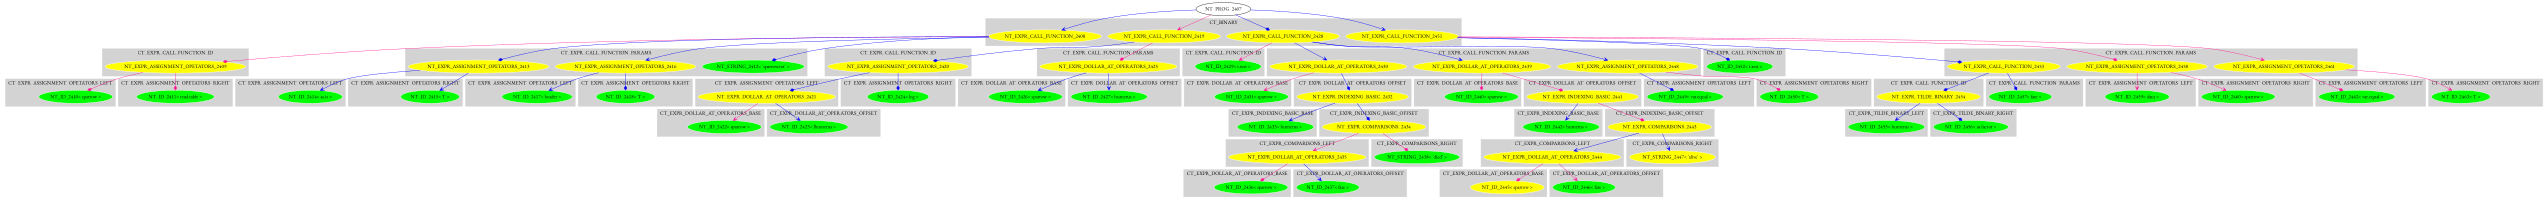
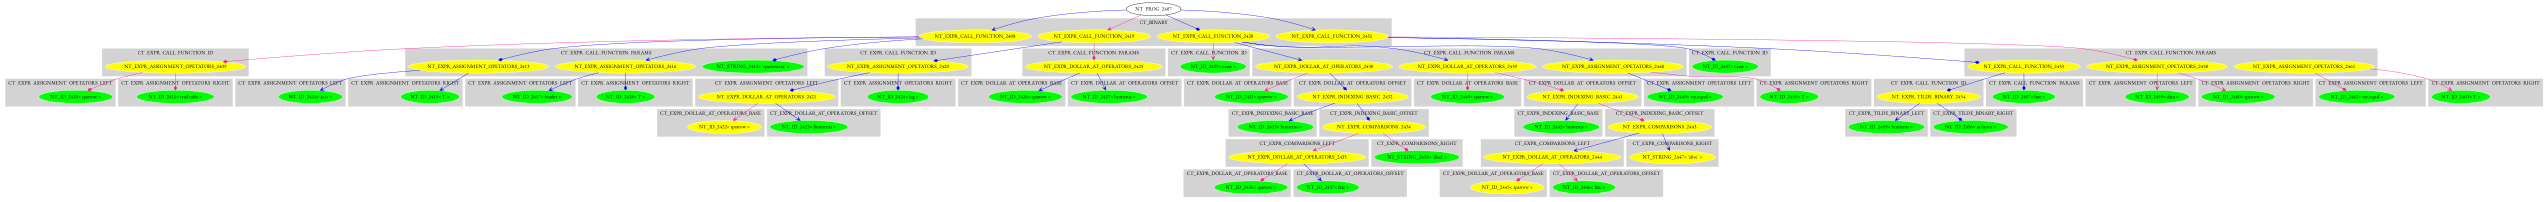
(1880, 40) -> none
(725, 127) -> (725, 127)
